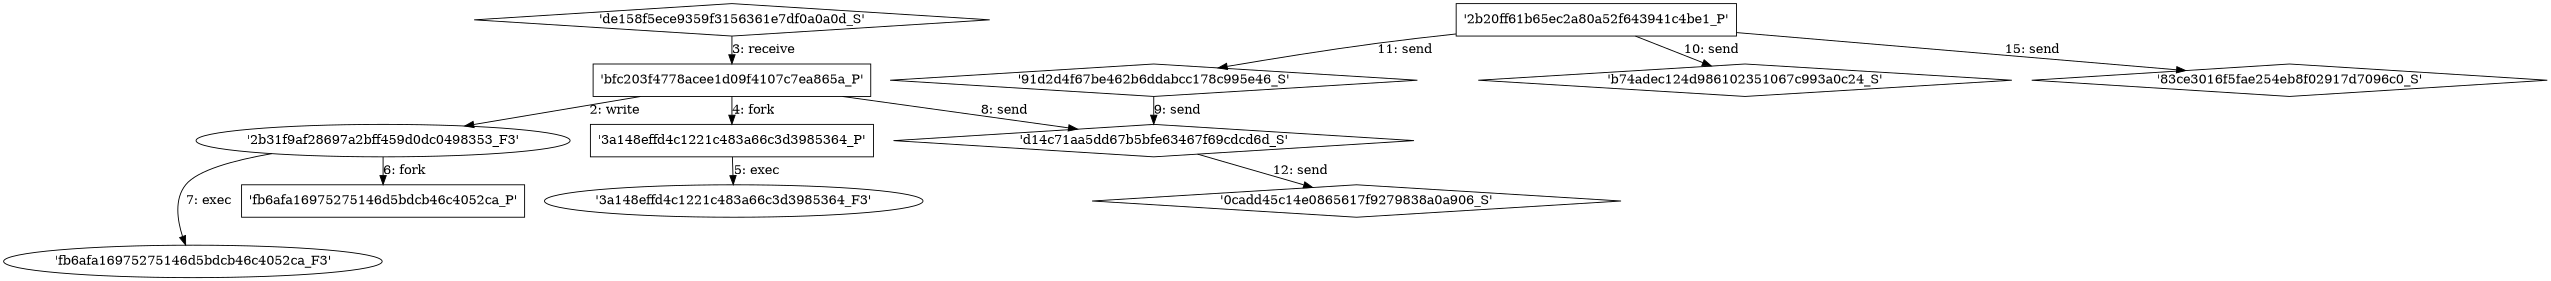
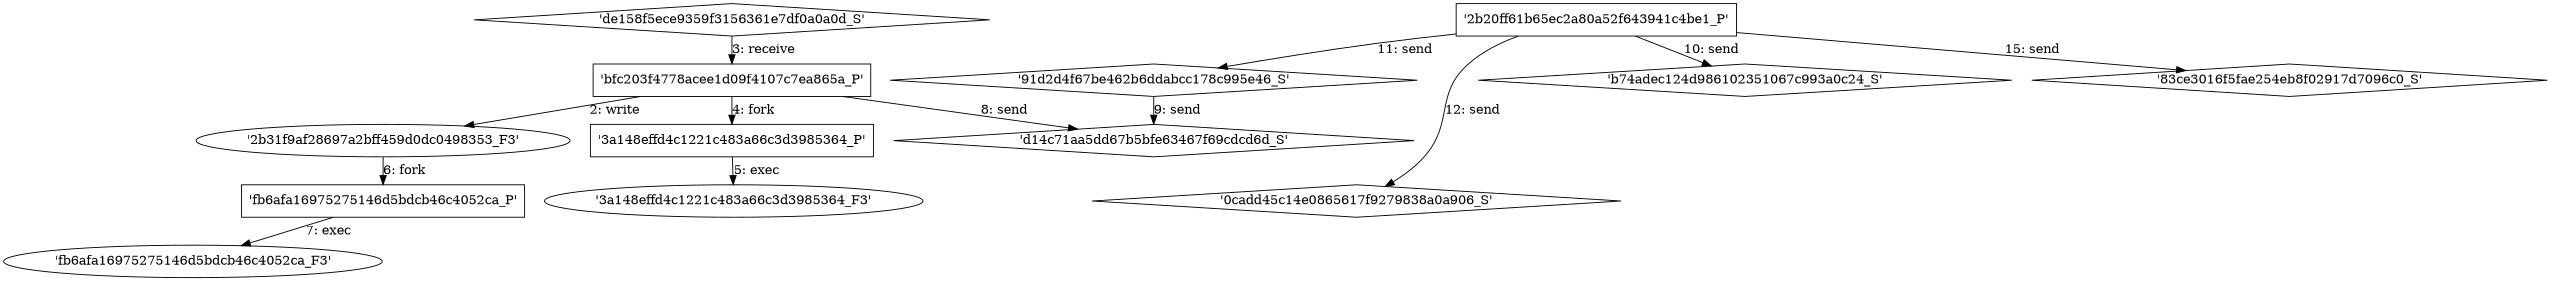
(1251, 169) -> (1447, 101)
(201, 173) -> (292, 230)
